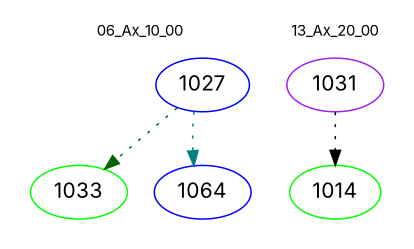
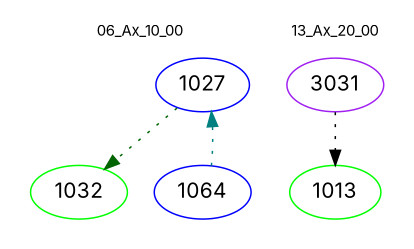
(335, 85) -> (335, 85)
(193, 131) -> (213, 146)
(79, 192) -> (79, 192)
(335, 192) -> (335, 192)
